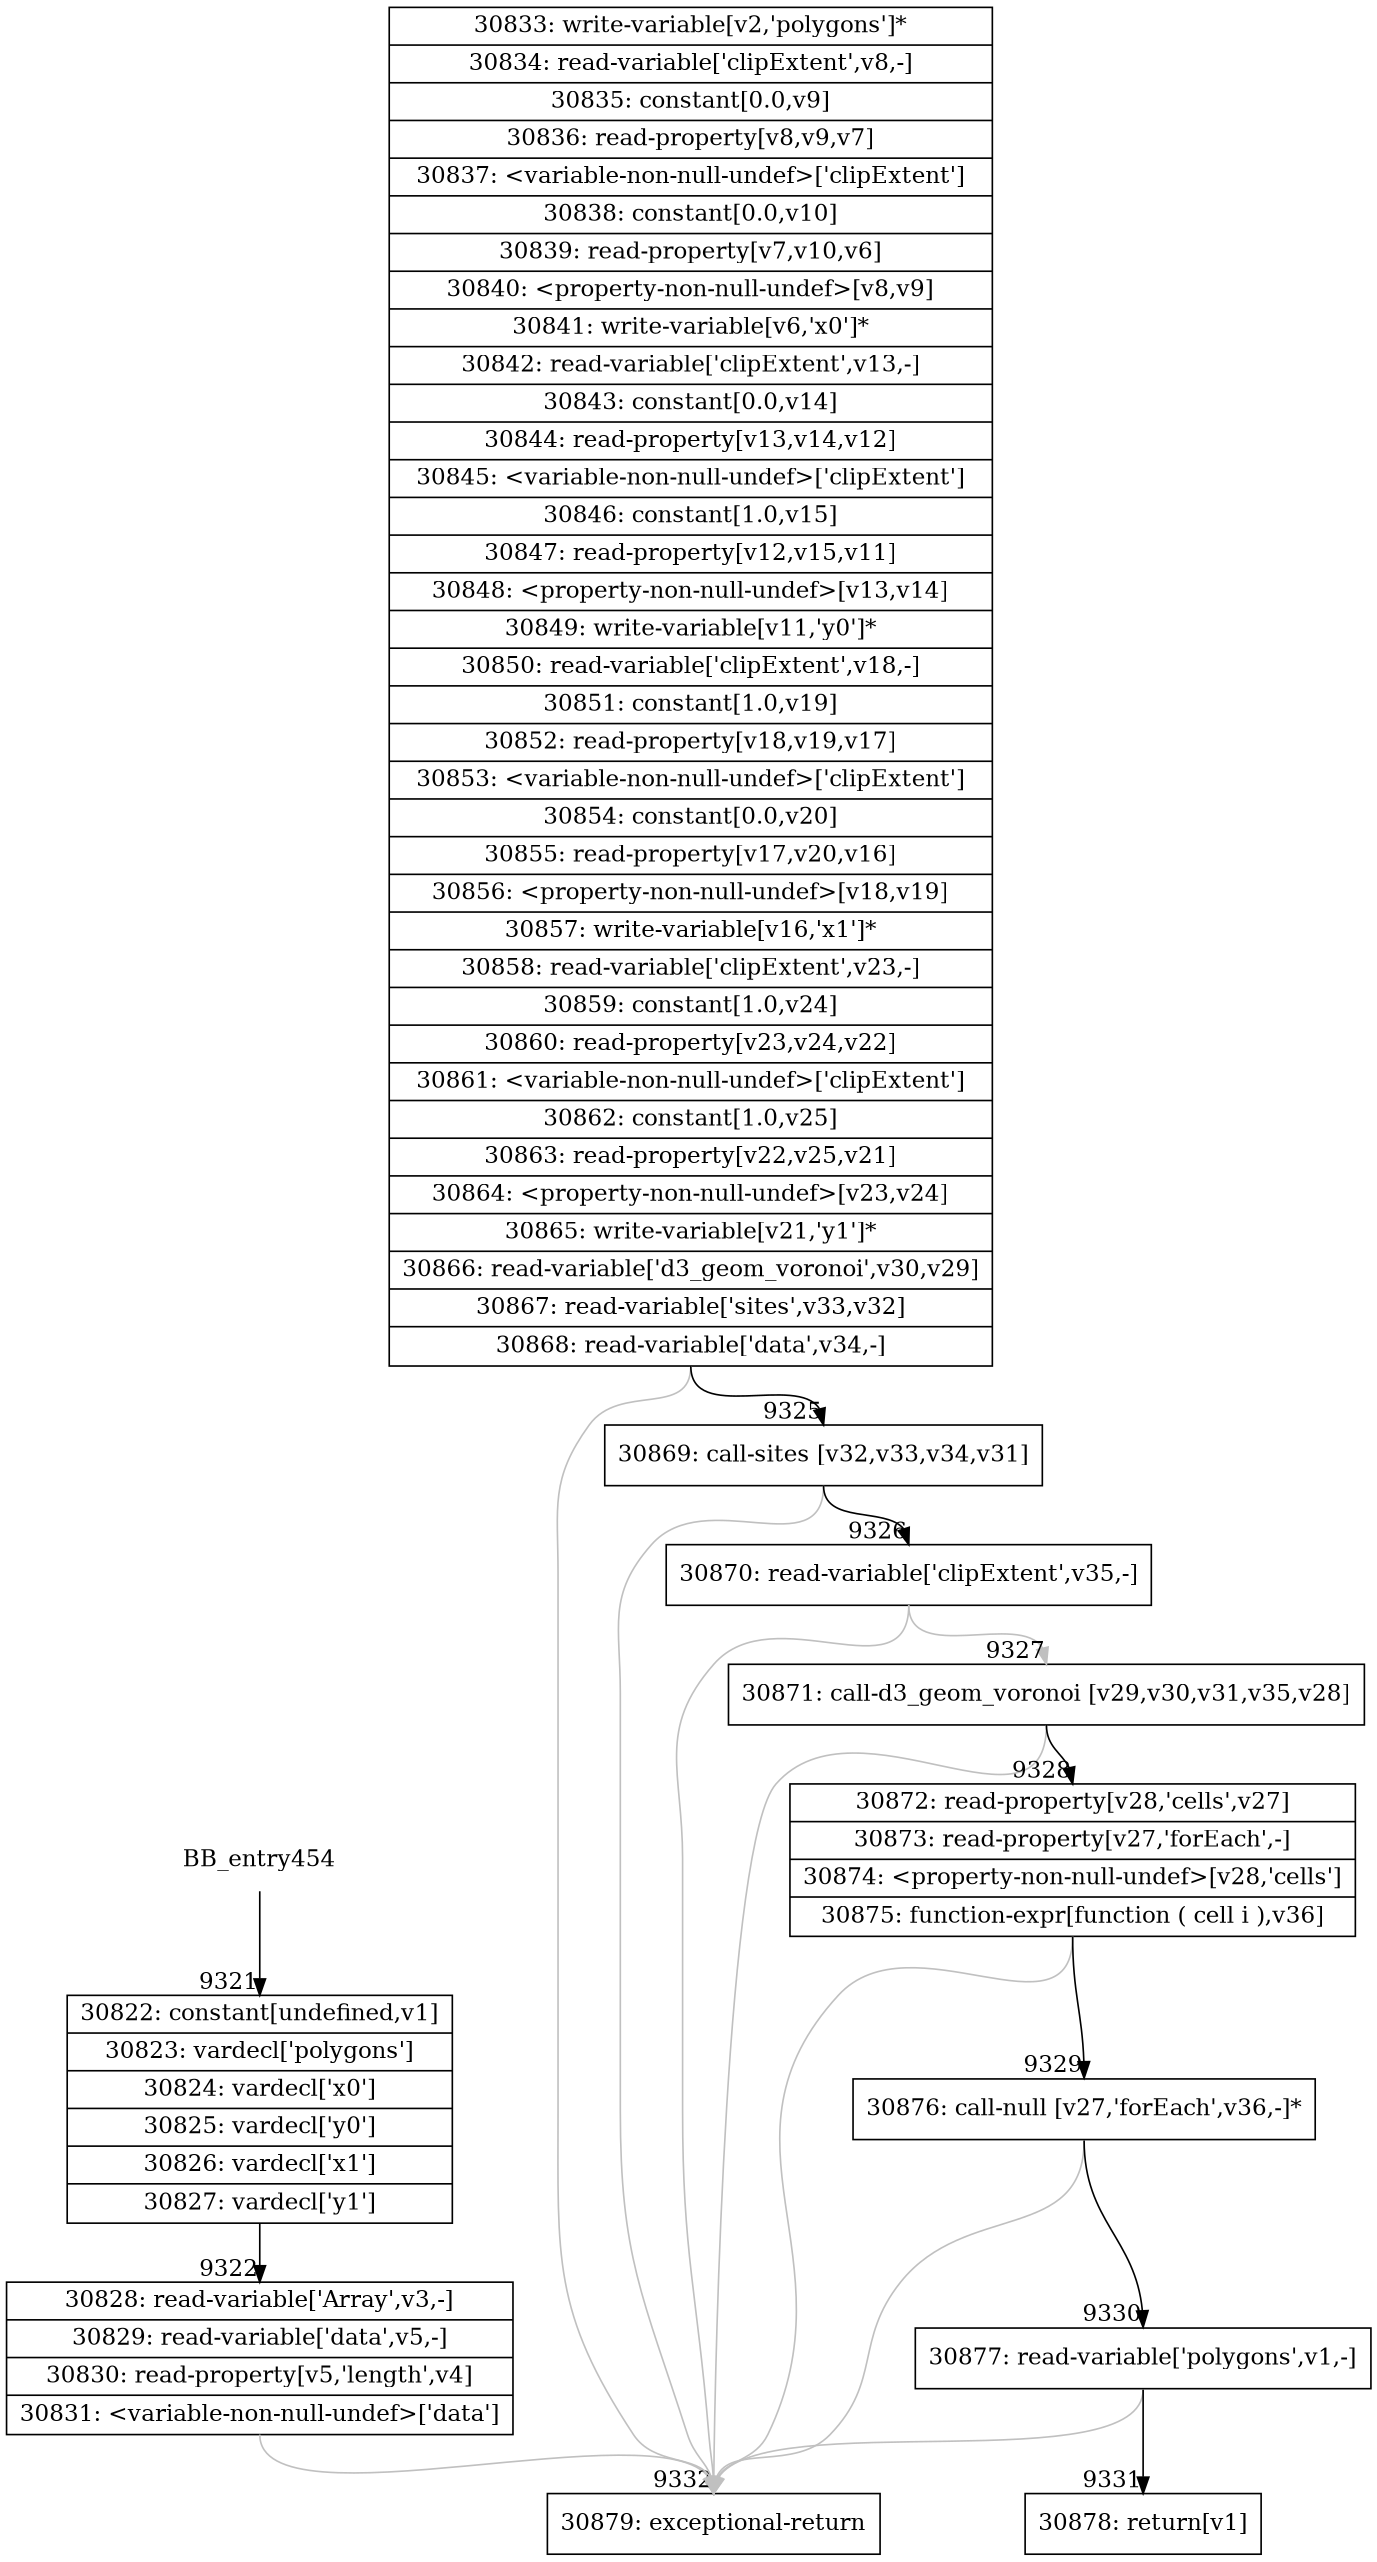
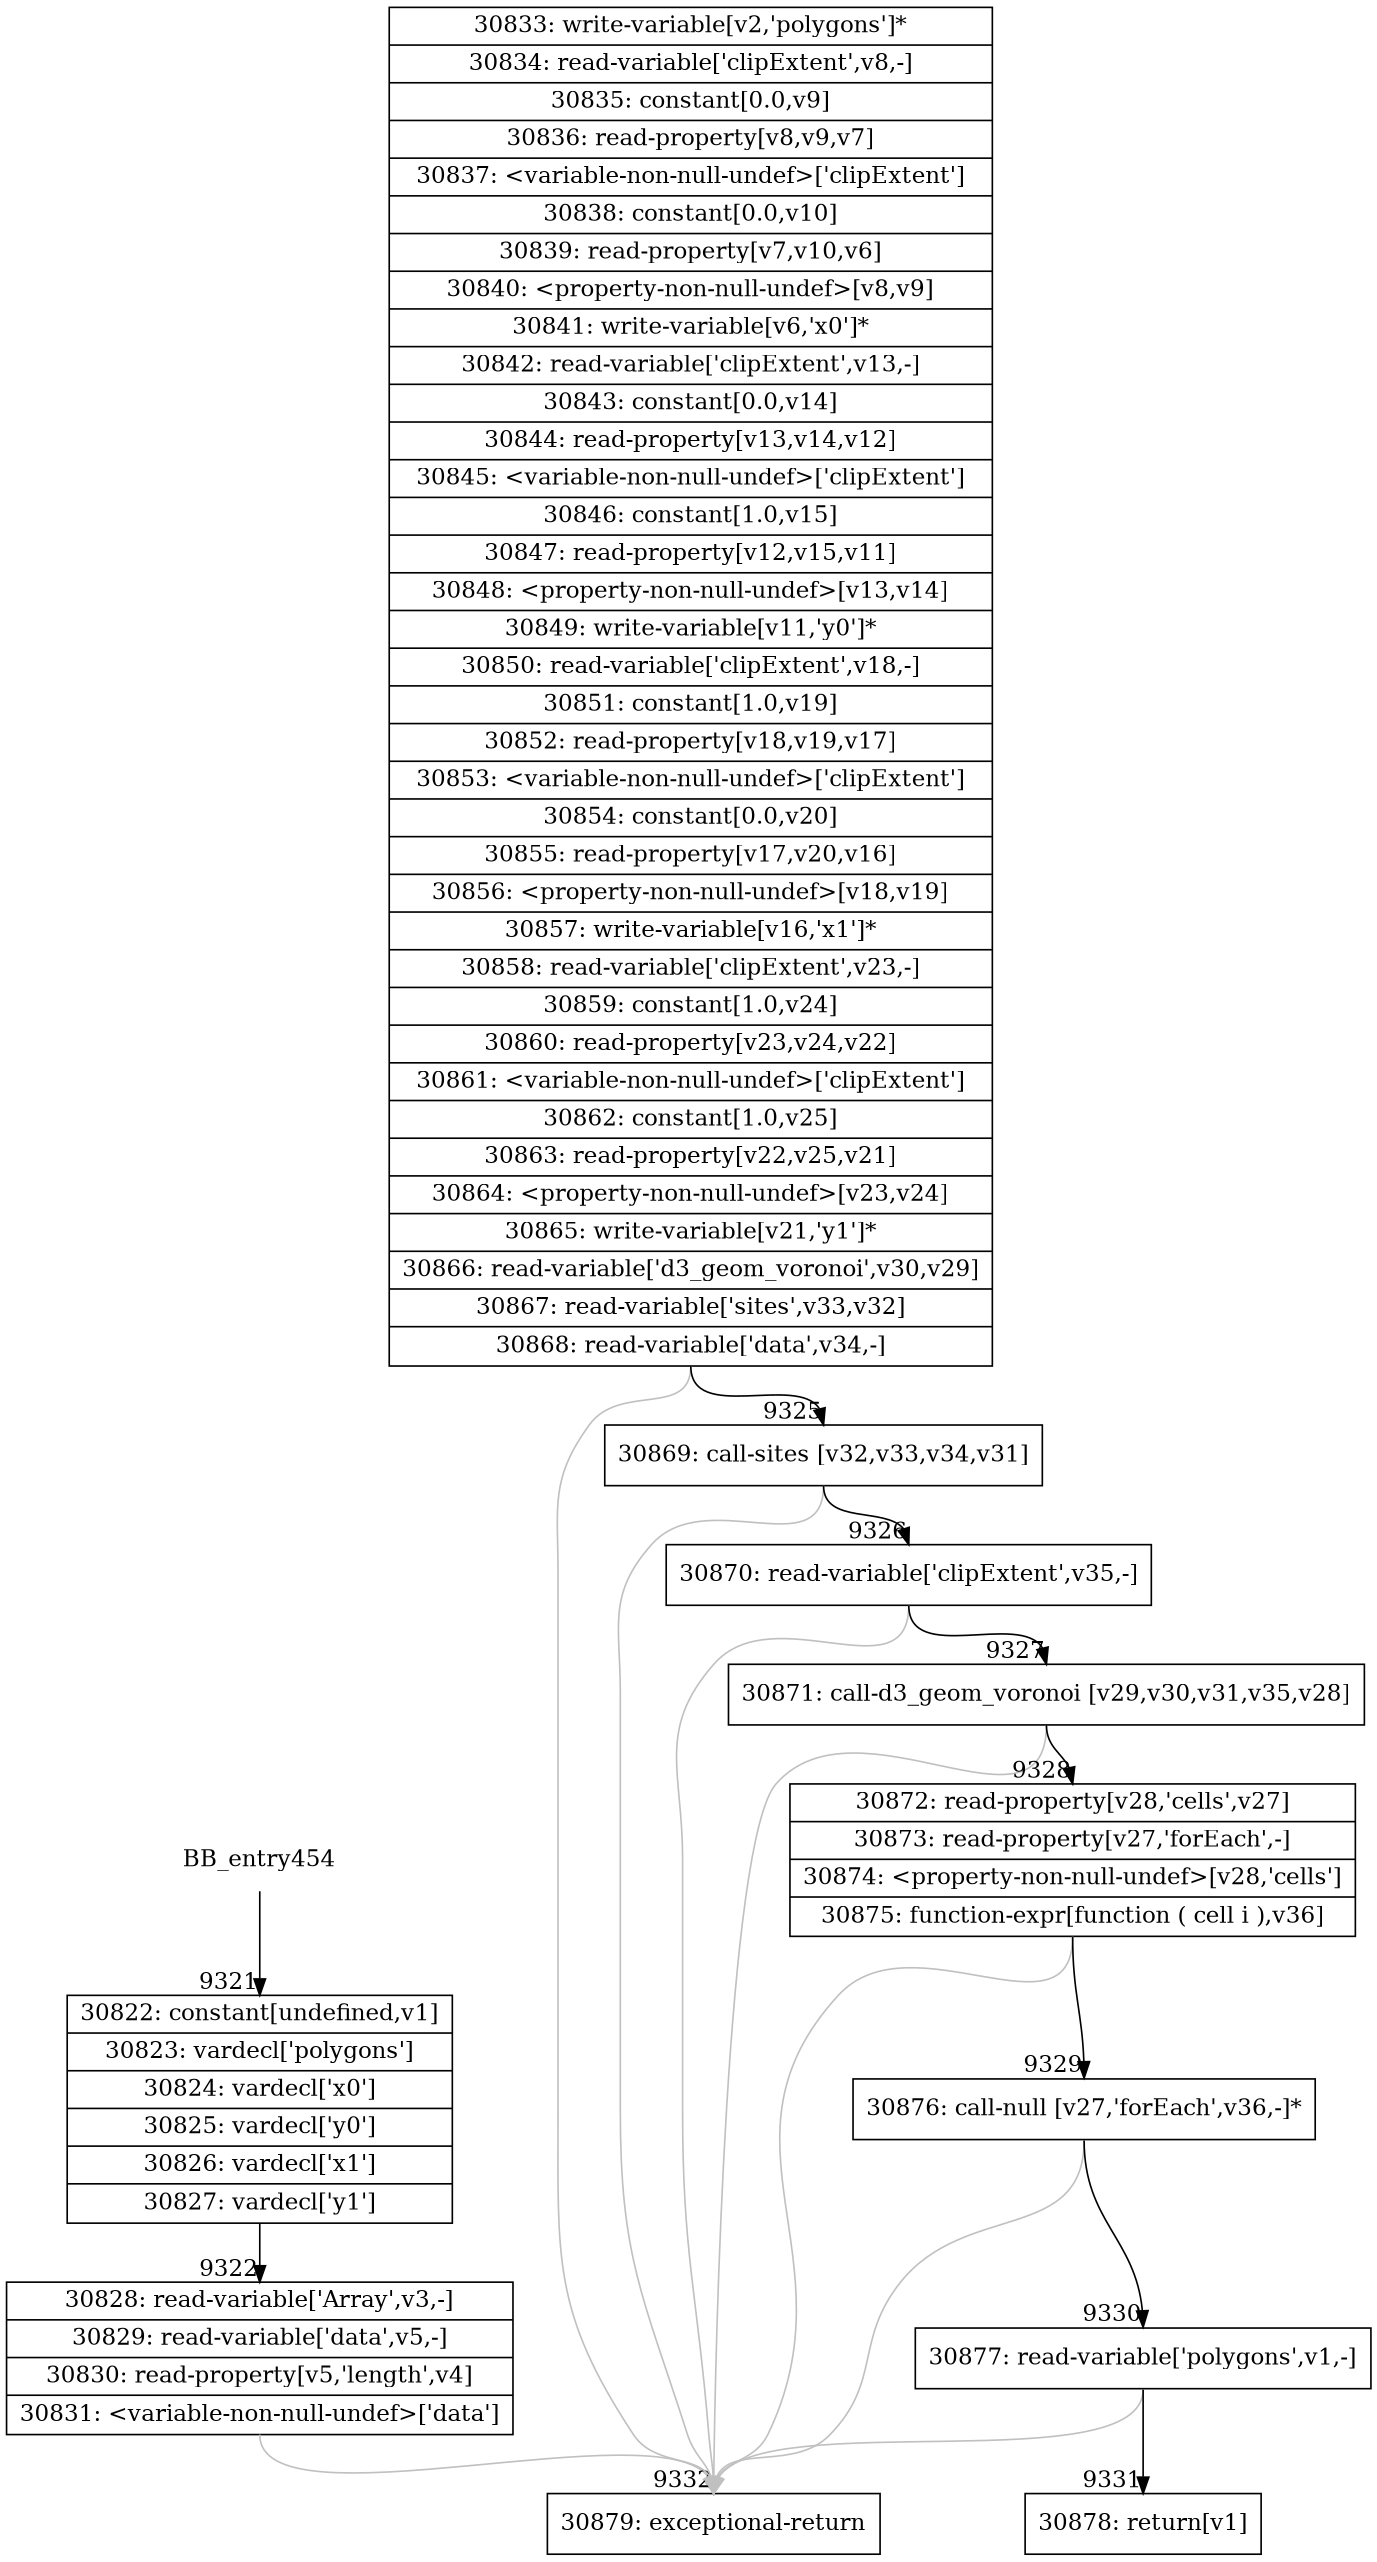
(969, 1635) -> (969, 1635)
